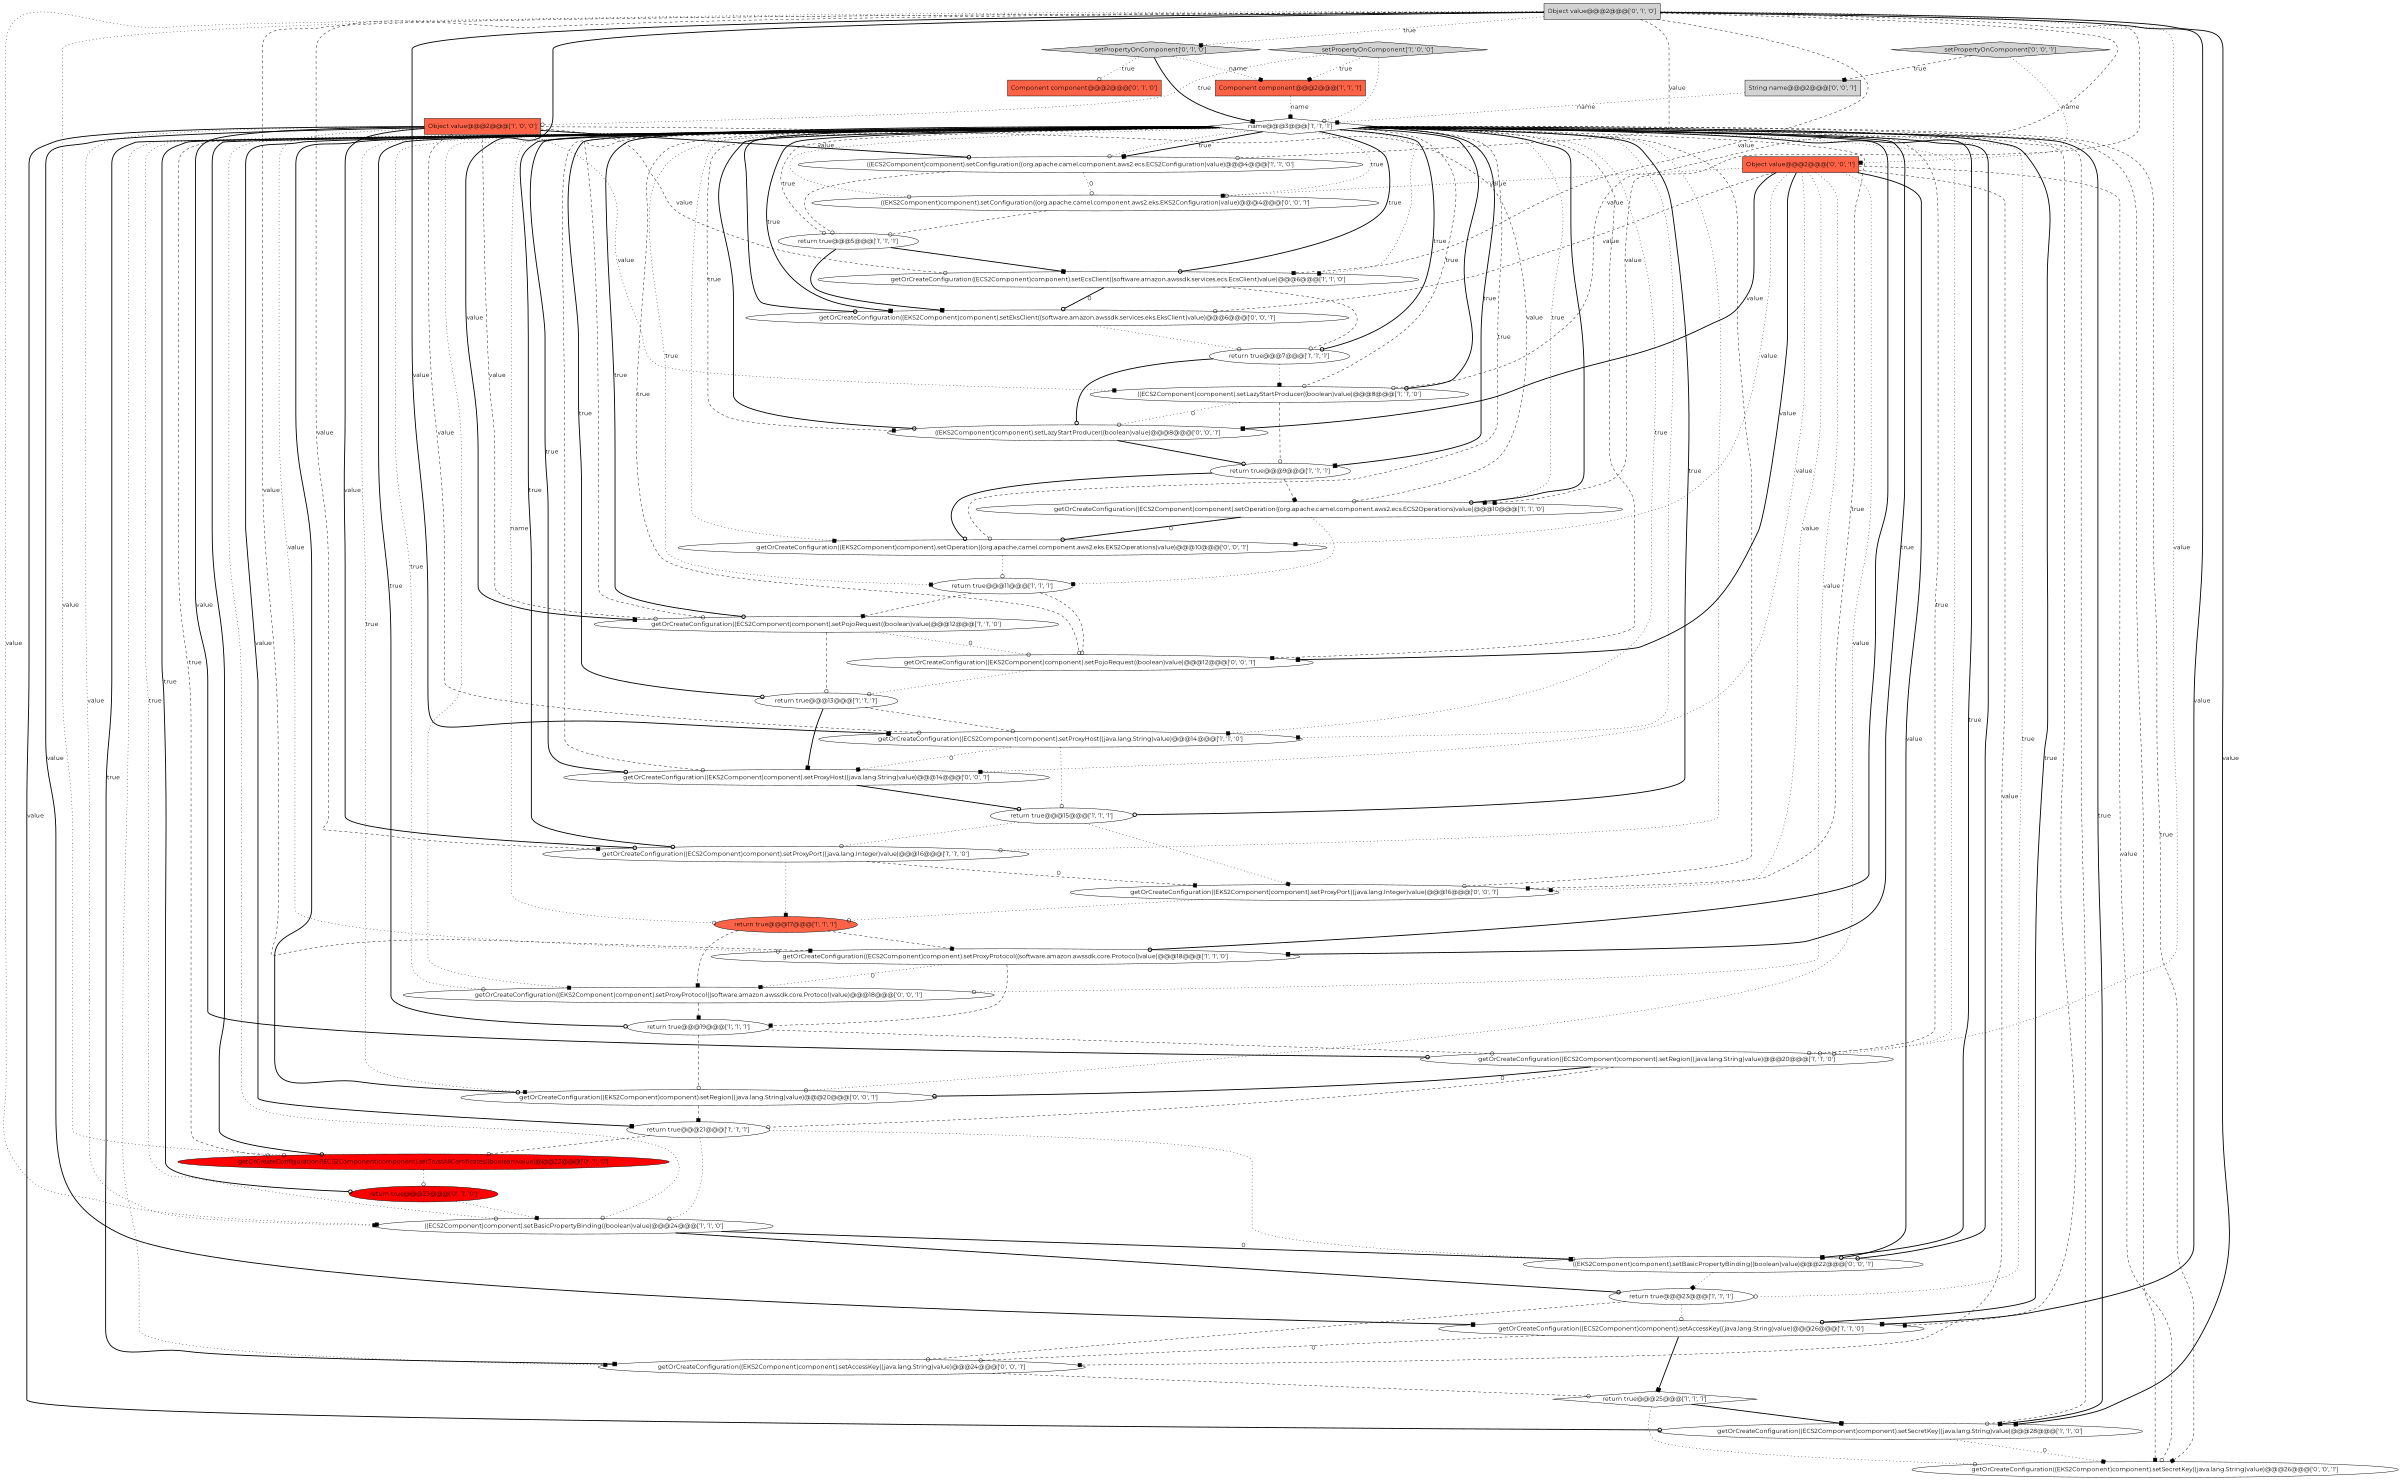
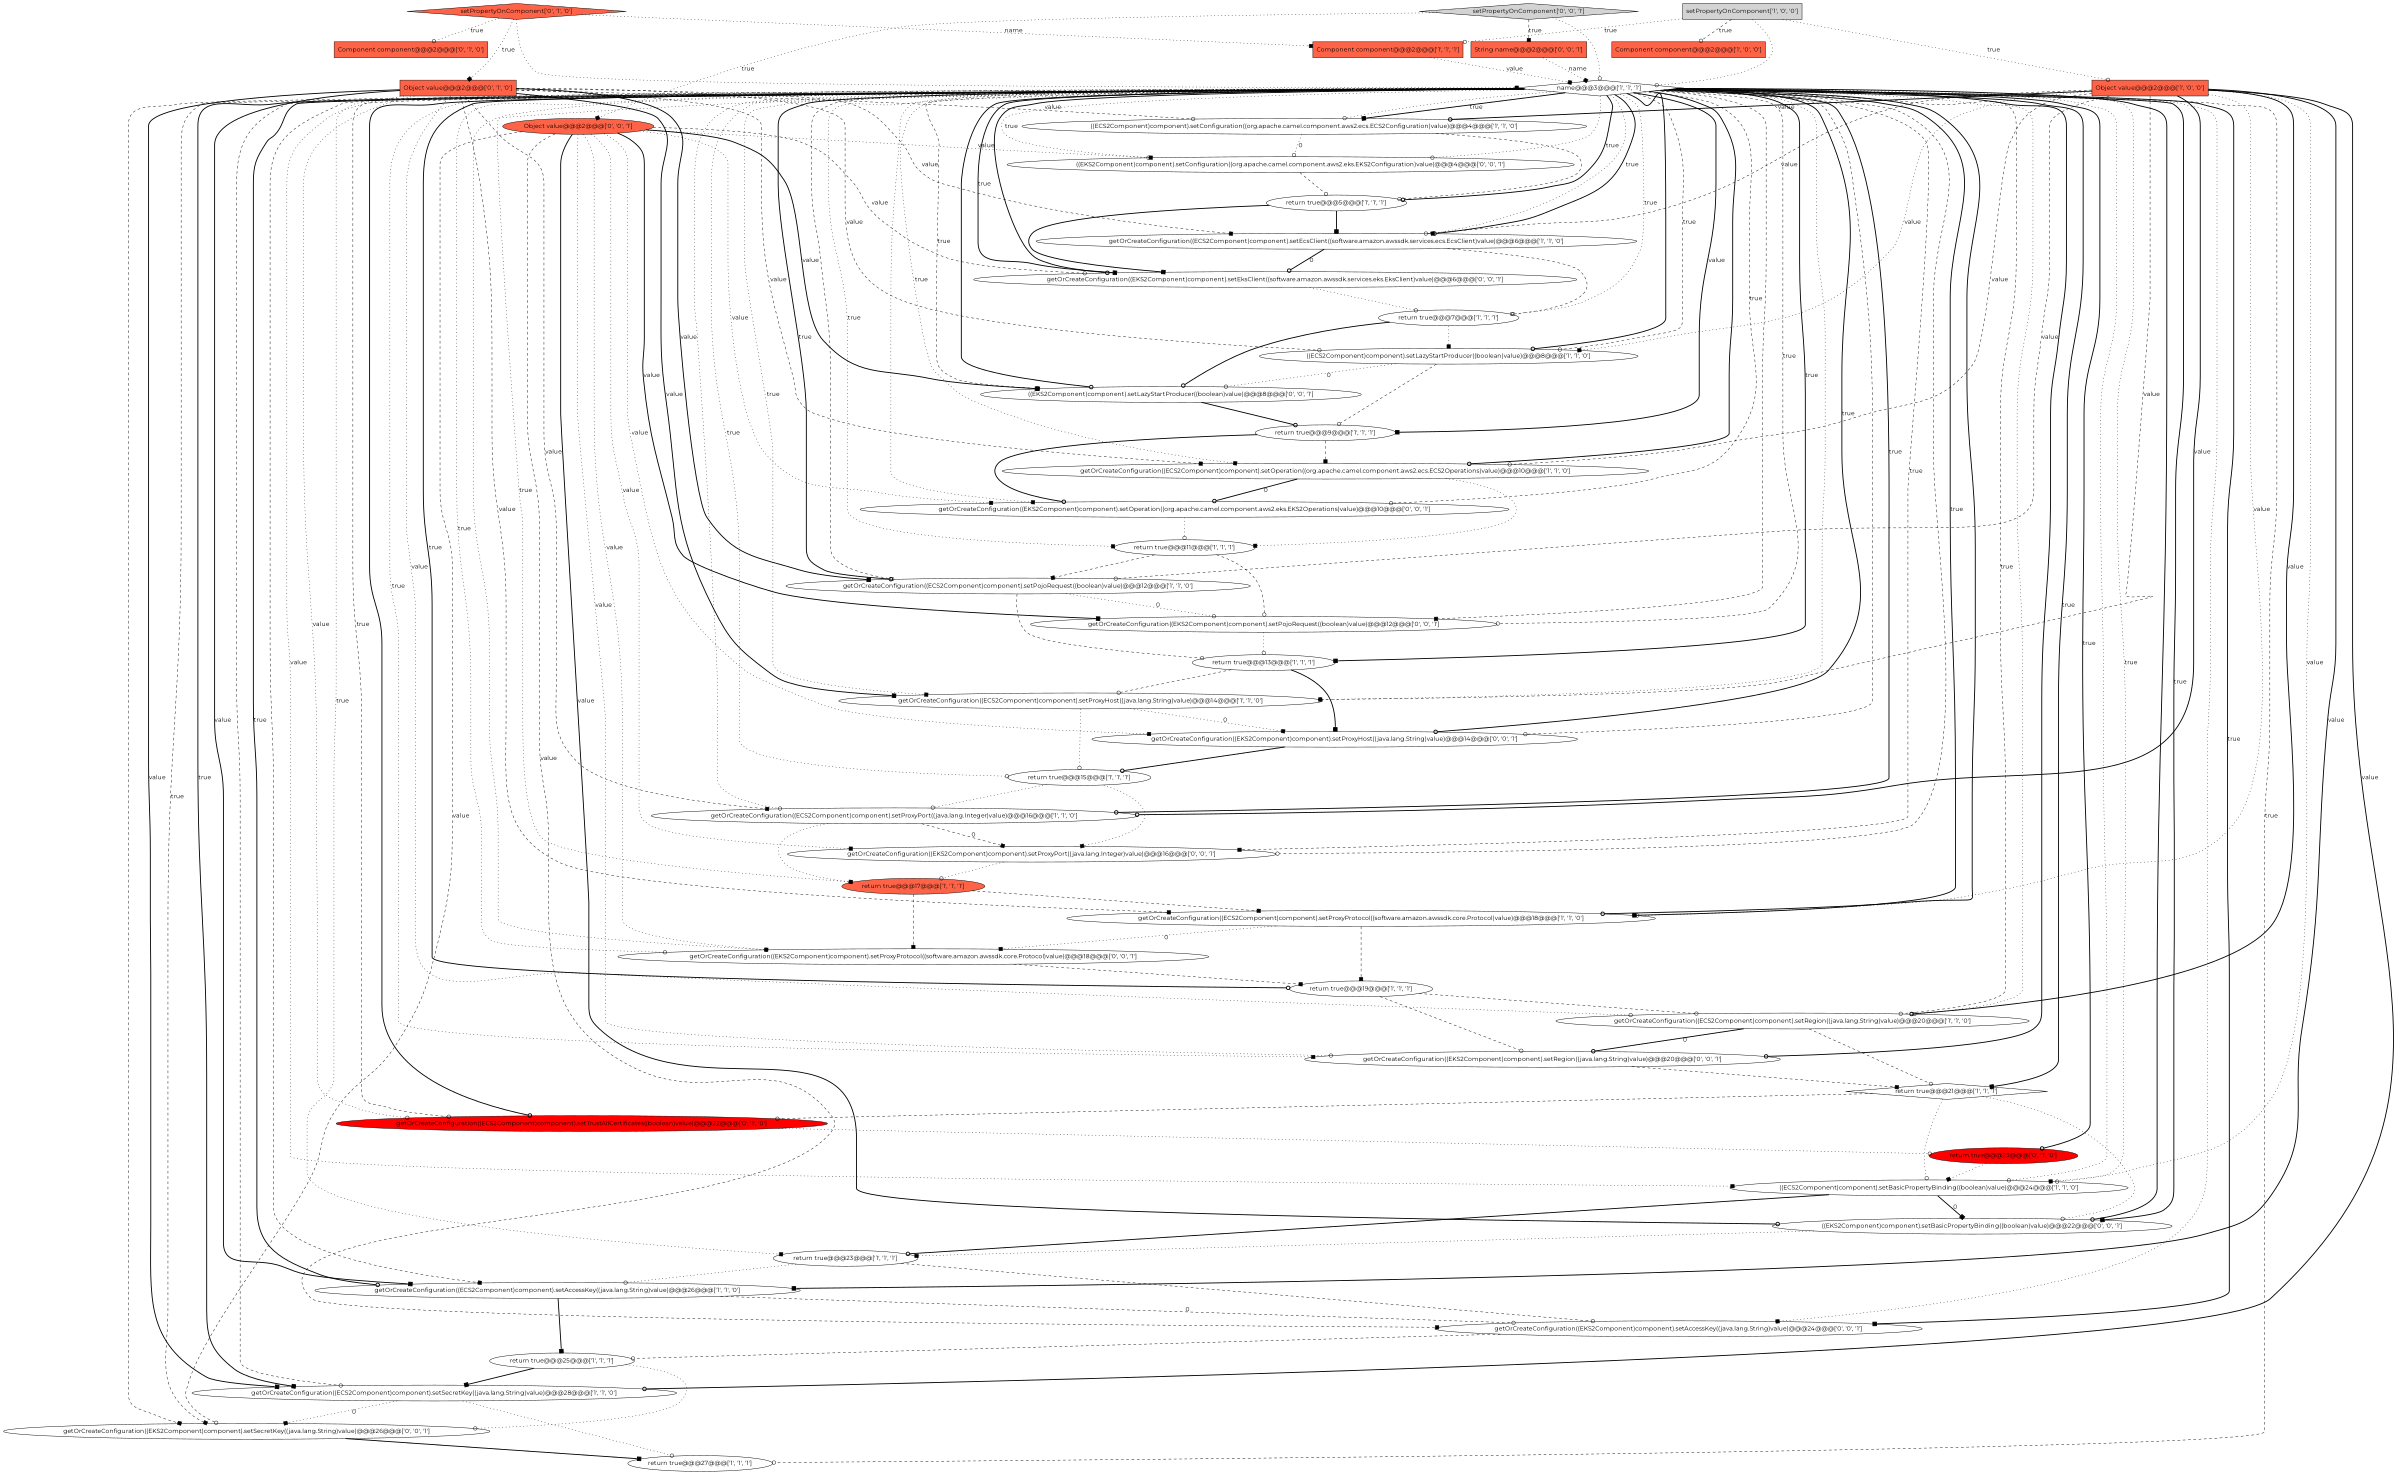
(1602, 11) -> (458, 88)
(1374, 31) -> (496, 51)
none -> (1587, 38)
(1151, 50) -> (517, 11)
(1378, 50) -> (1742, 11)
none -> (1689, 50)
(1338, 67) -> (1569, 31)
(1803, 88) -> (1529, 50)
(1193, 102) -> (996, 86)
(1300, 107) -> (1515, 69)
(2071, 107) -> (748, 69)
(850, 140) -> (1540, 189)
(1801, 165) -> (578, 126)
(570, 178) -> (1805, 541)
(1433, 234) -> (1642, 242)
(1490, 299) -> (1717, 260)
(2022, 514) -> (336, 298)
(519, 529) -> (526, 490)
(1685, 593) -> (712, 165)
(264, 643) -> (2069, 605)
(698, 1130) -> (1947, 1091)
(1655, 1399) -> (562, 1361)
none -> (700, 1463)
